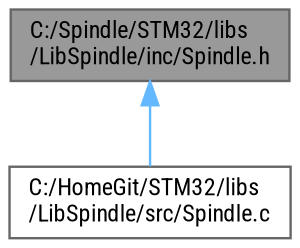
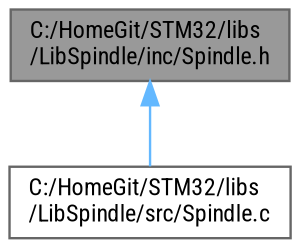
(150, 45) -> (150, 45)
